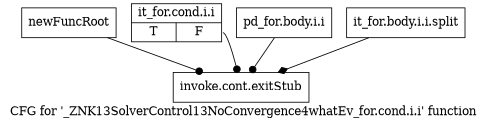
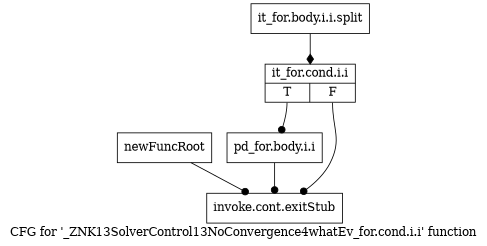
(328, 53) -> (310, 44)
none -> (286, 115)
